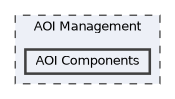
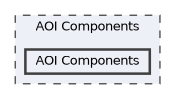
(88, 27) -> (88, 27)
